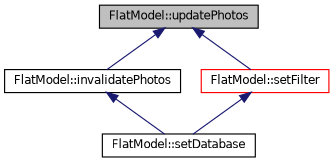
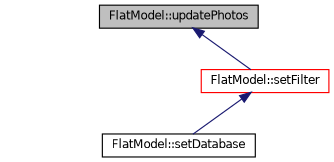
(93, 81) -> none
